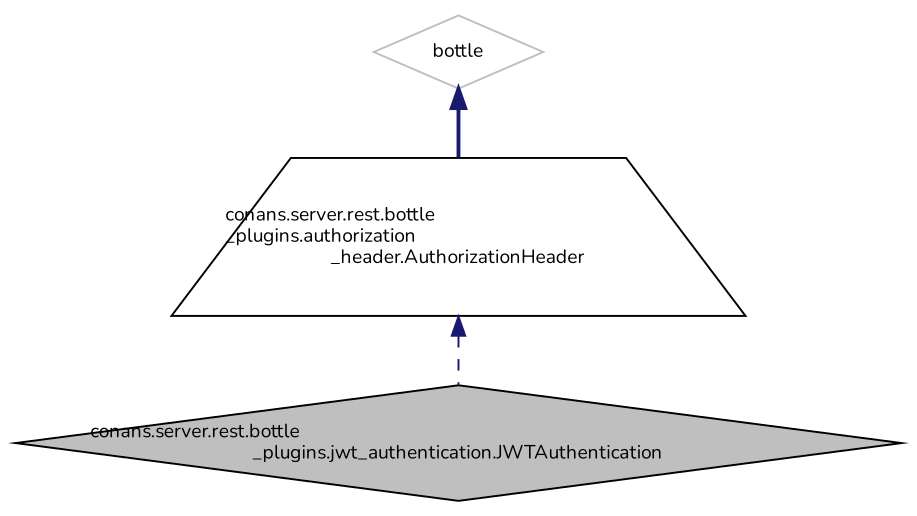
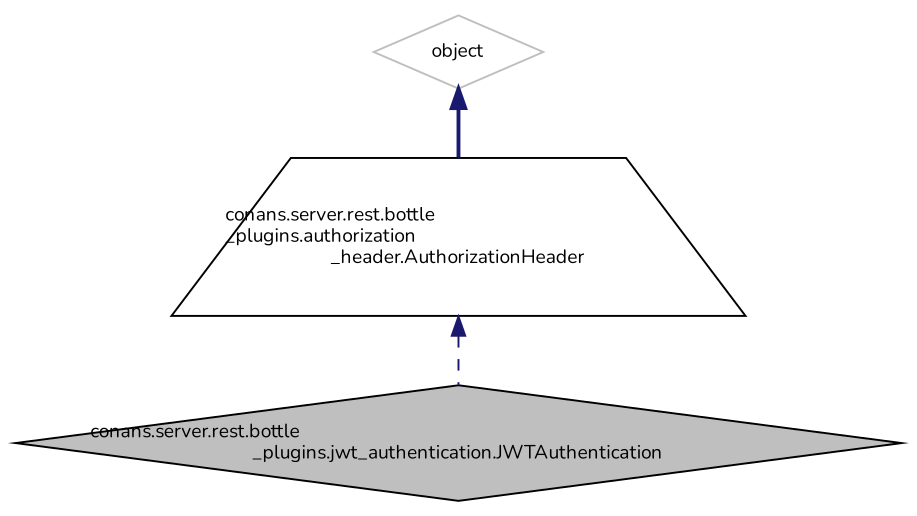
(458, 52) -> (458, 52)
